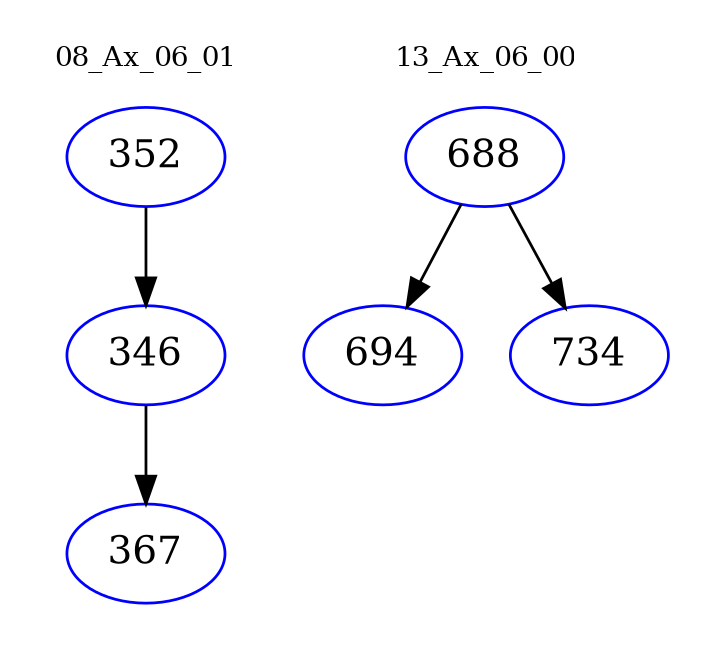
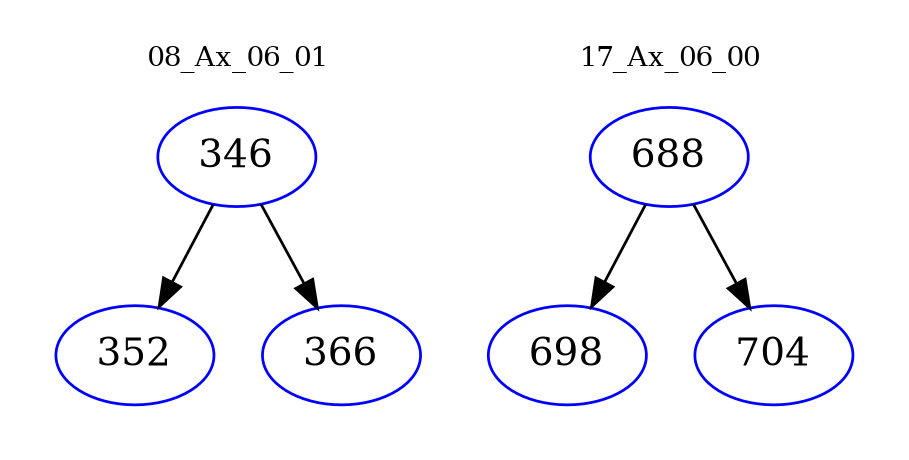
(486, 59) -> (671, 59)
(146, 243) -> (193, 243)
(383, 355) -> (567, 355)
(589, 355) -> (774, 355)
(146, 554) -> (342, 355)
